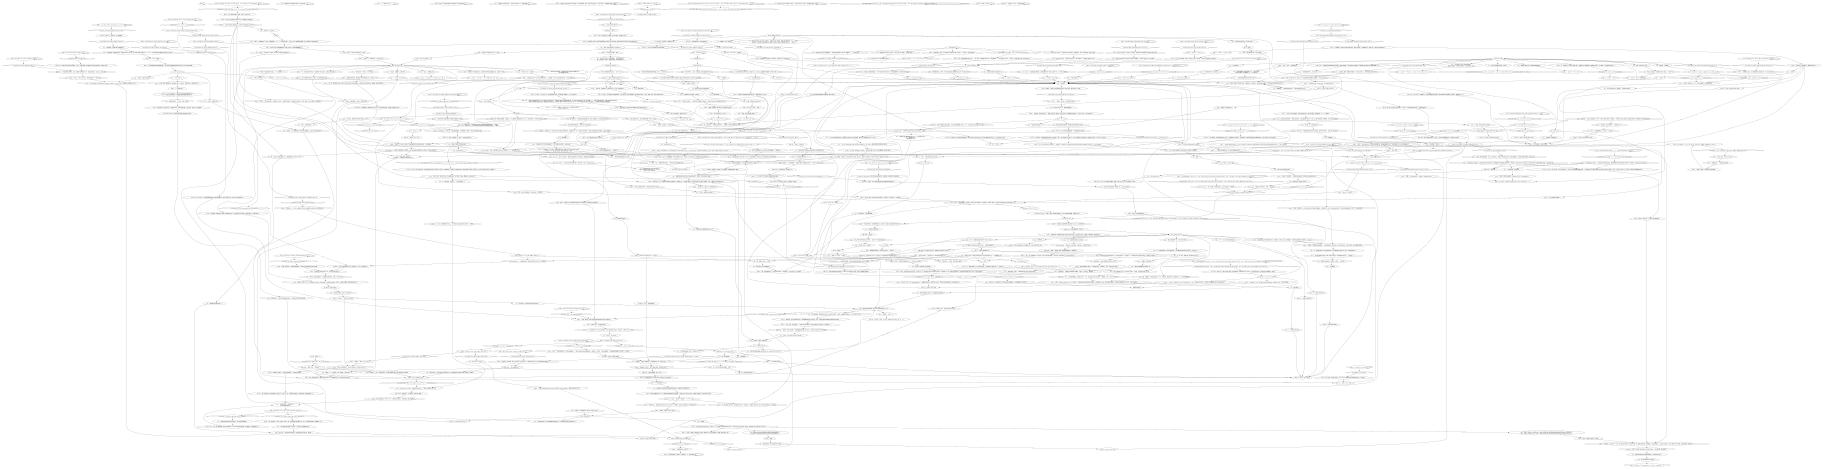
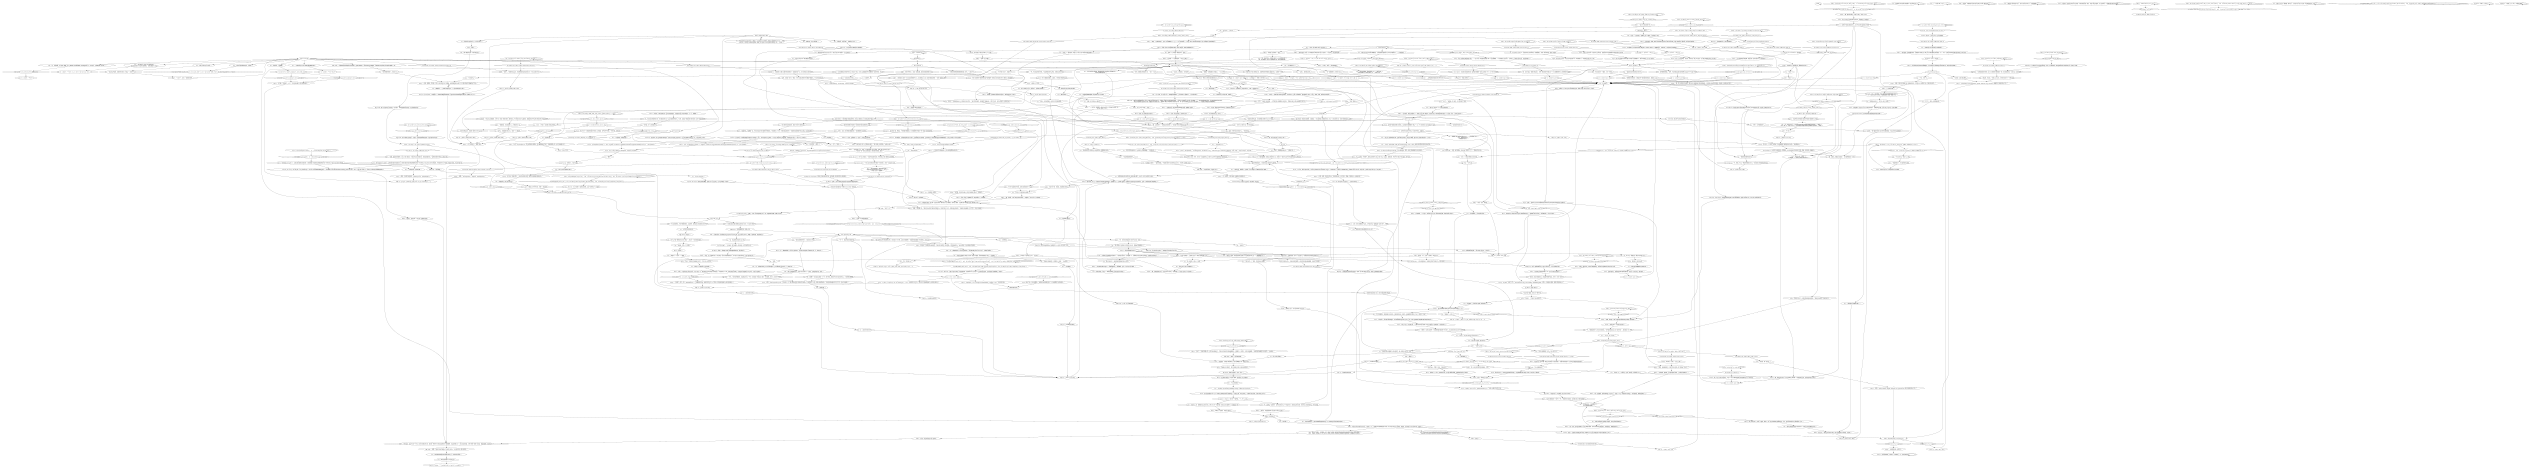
none -> (967, 192)
